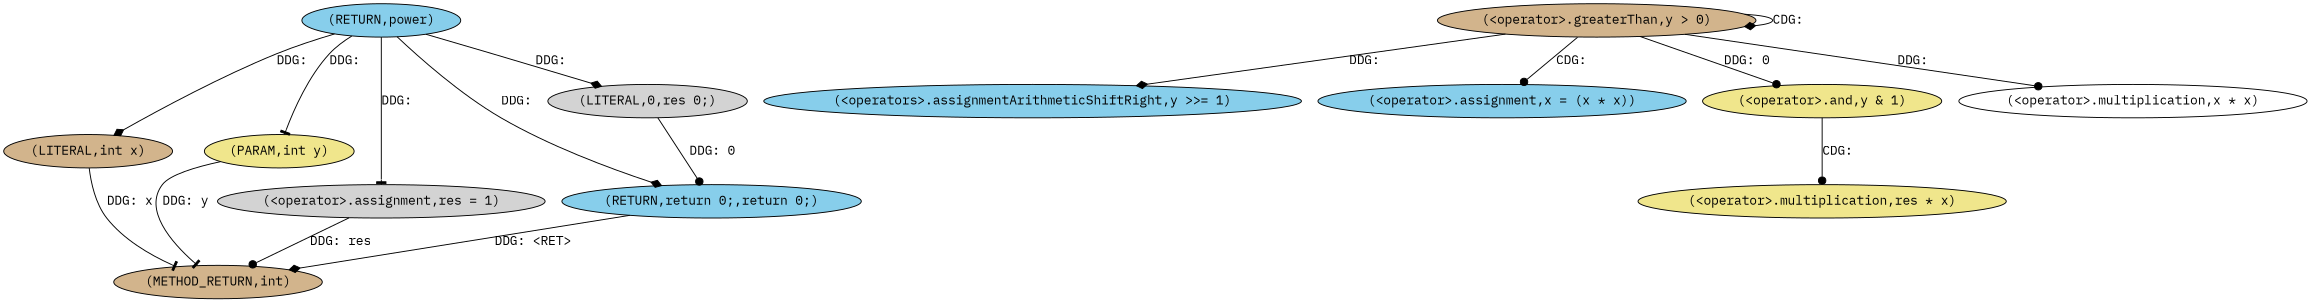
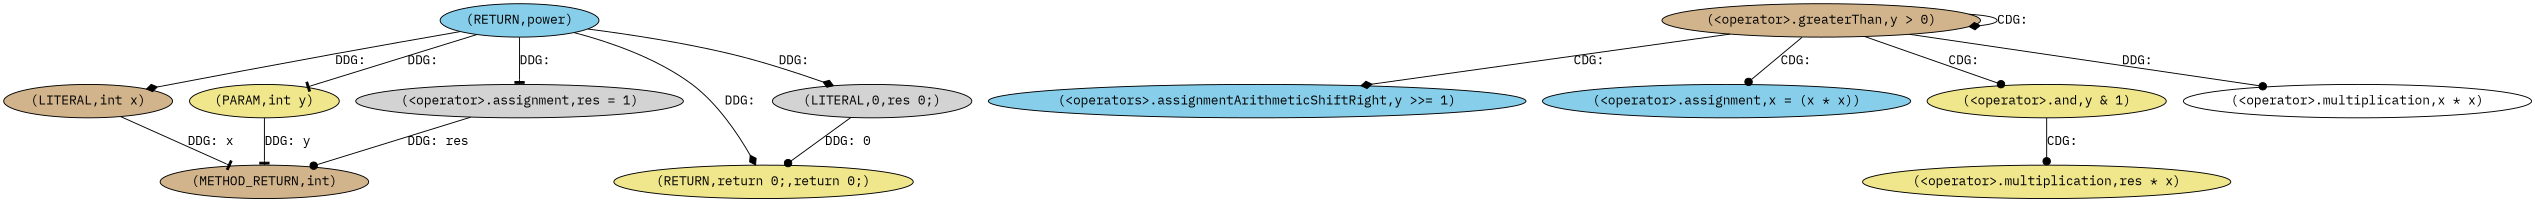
(1368, 61) -> (1593, 61)
(1747, 61) -> (1968, 61)
(712, 201) -> (764, 182)
(465, 242) -> none
